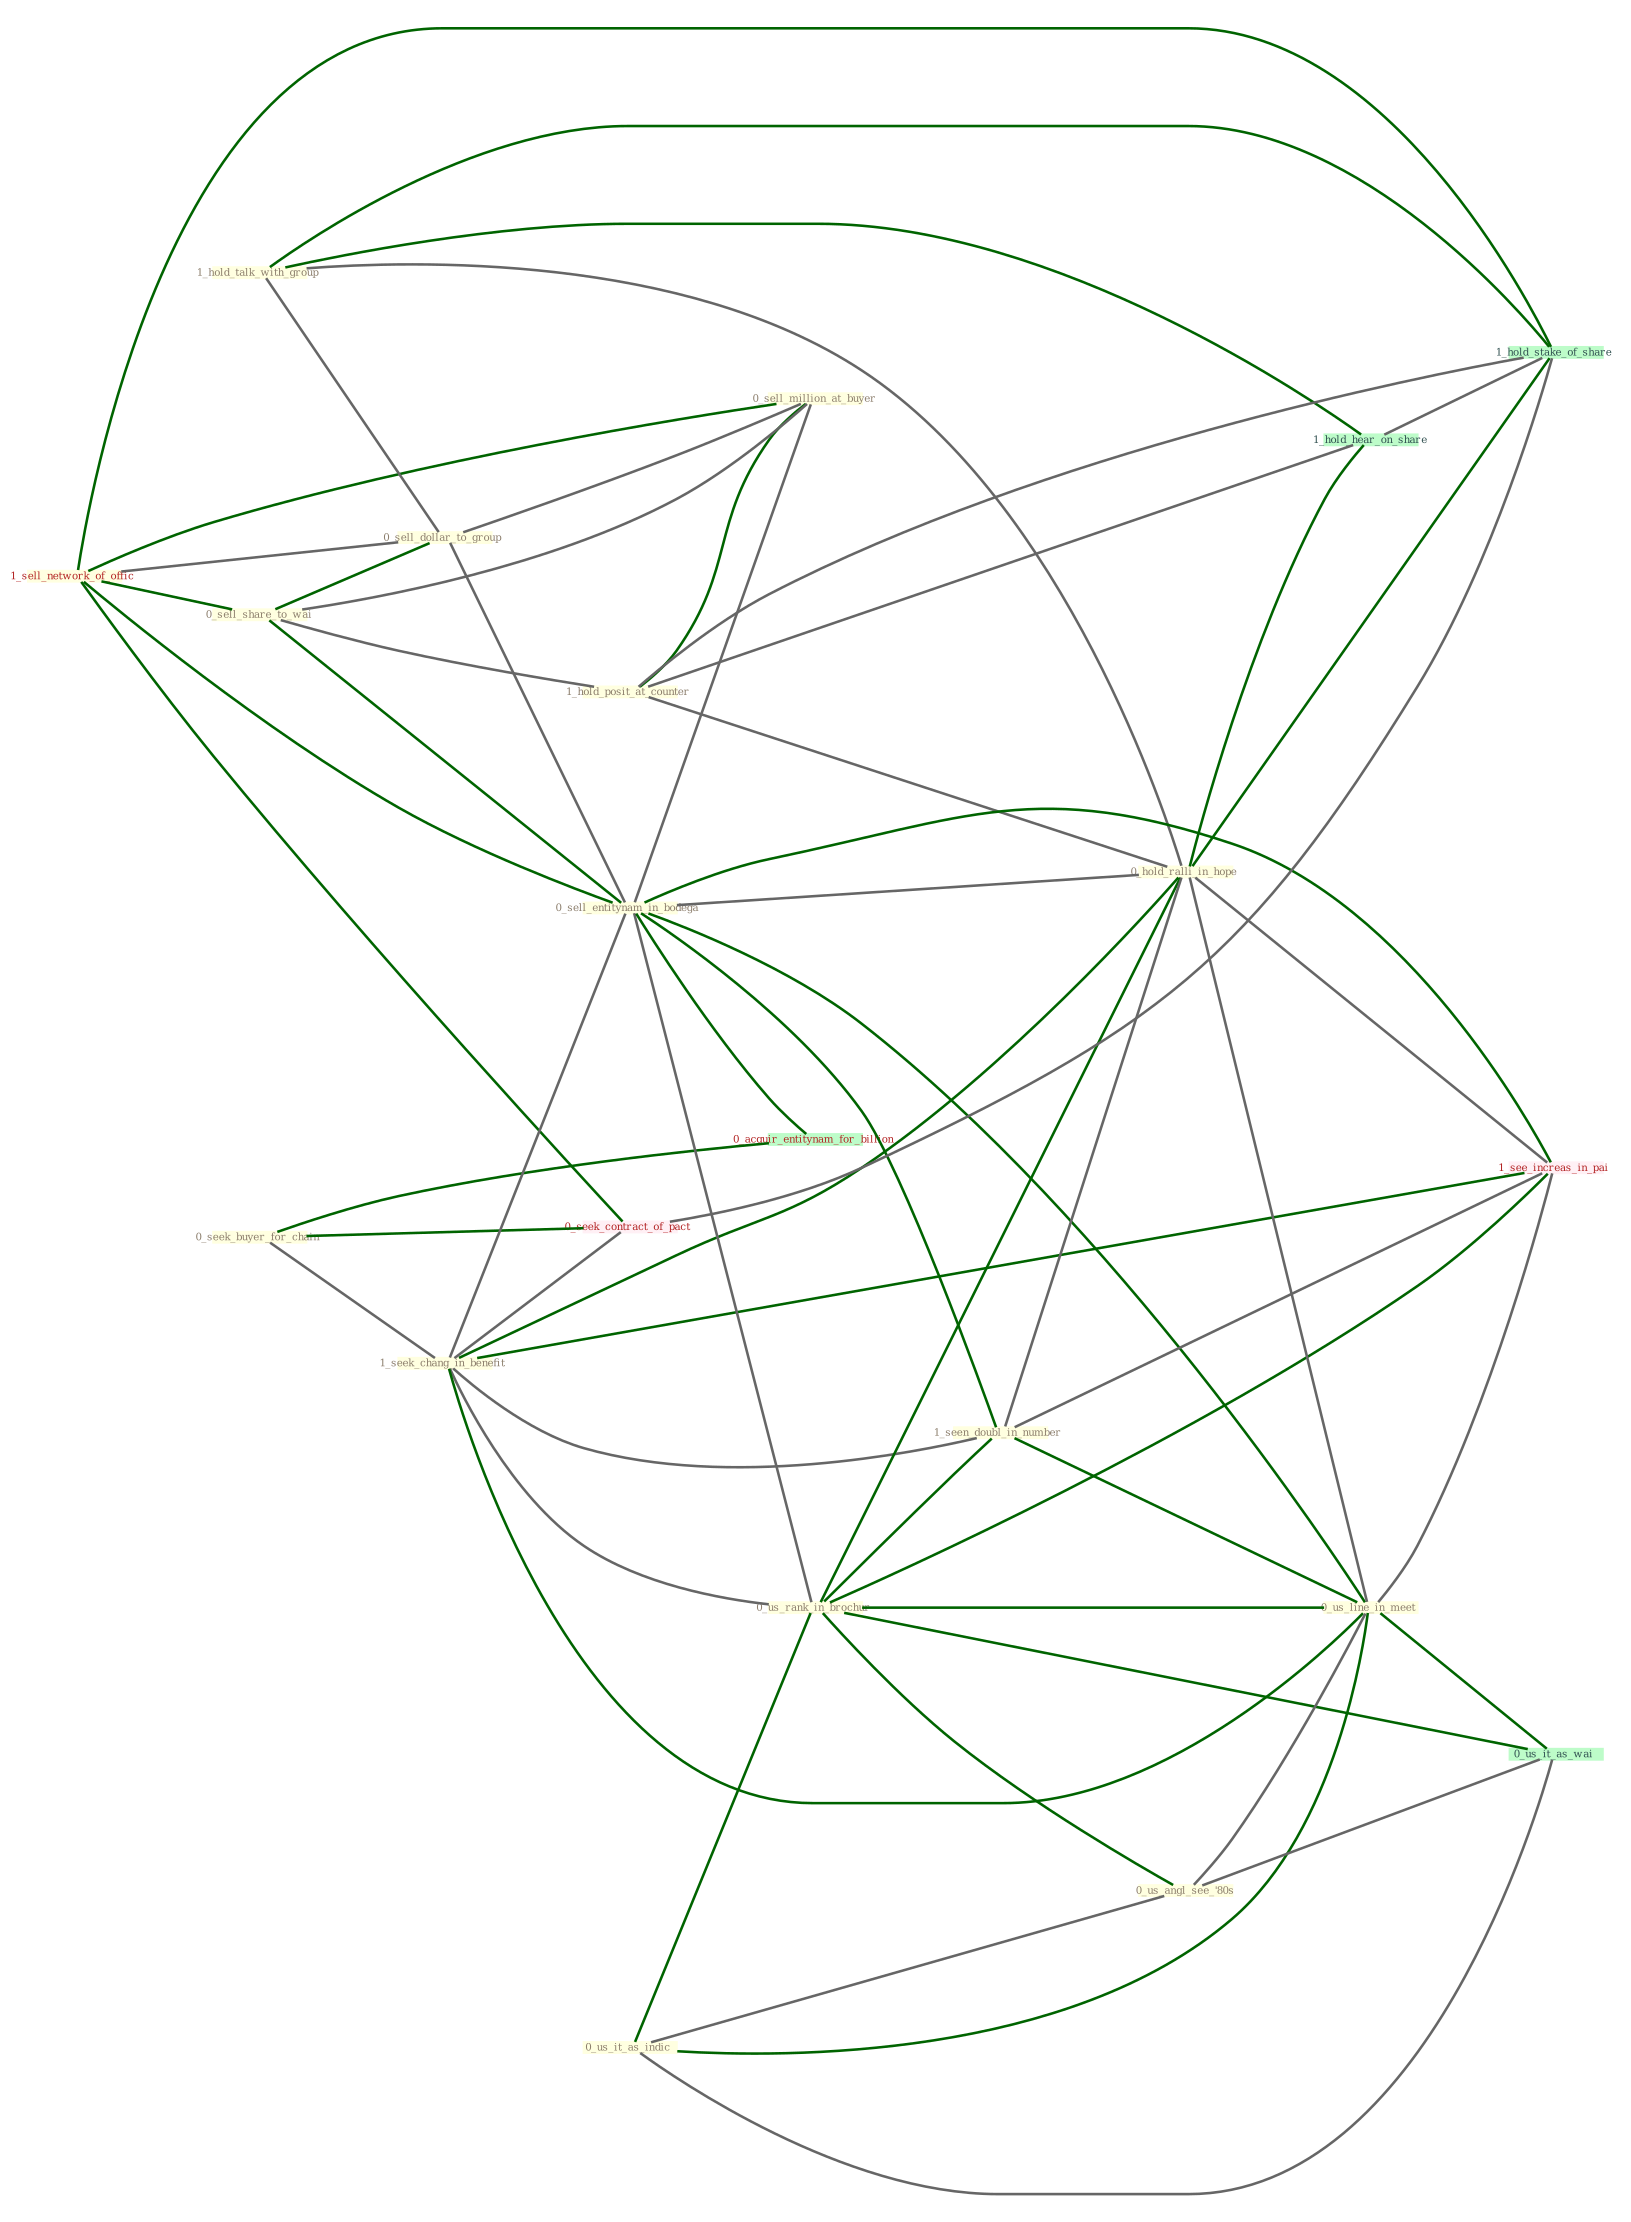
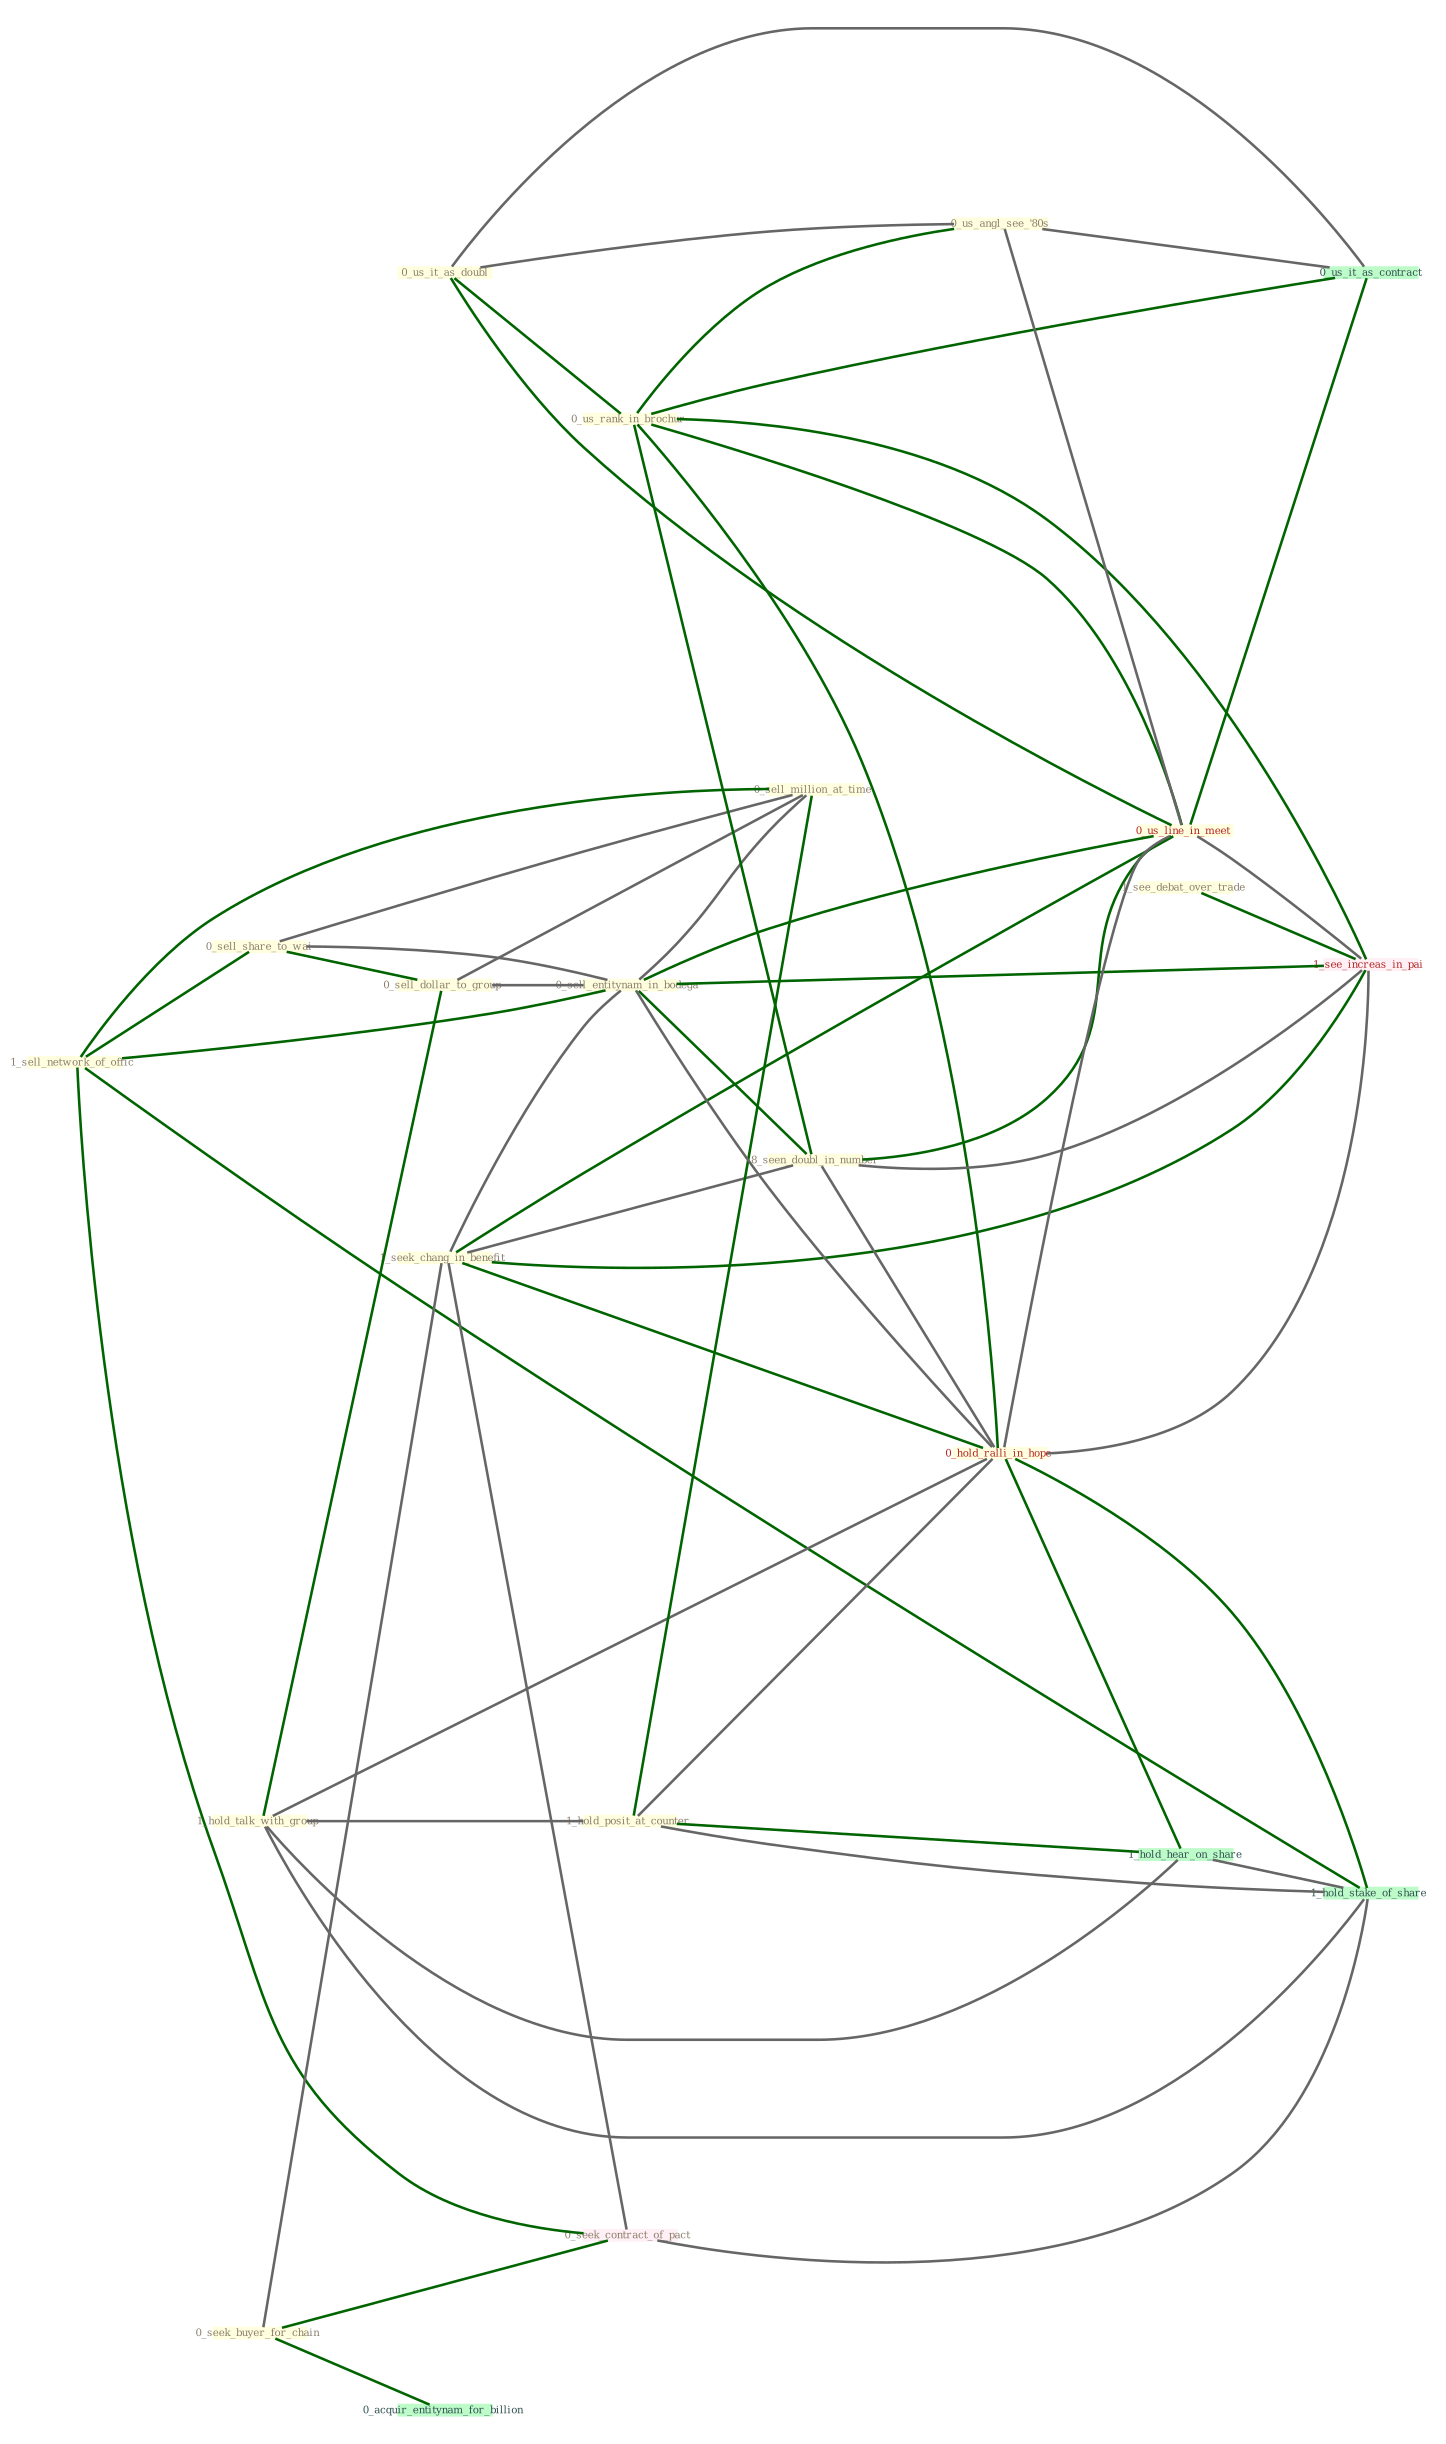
(931, 126) -> (789, 2138)
(845, 226) -> (713, 2040)
(815, 399) -> (815, 790)
(352, 405) -> (352, 1403)
(260, 557) -> none
(1001, 566) -> (908, 1838)
(75, 576) -> (75, 1062)
(436, 659) -> (445, 1821)
(445, 762) -> (458, 953)
(1186, 872) -> (1001, 1453)
none -> (1186, 887)
(714, 1029) -> none
(815, 1139) -> (445, 2410)
(630, 1227) -> (630, 2235)
(723, 1258) -> none
(1001, 1433) -> (815, 1160)
(573, 1537) -> none
(1371, 1608) -> (1186, 831)
(1556, 1754) -> (1371, 273)
(630, 2047) -> (445, 273)
